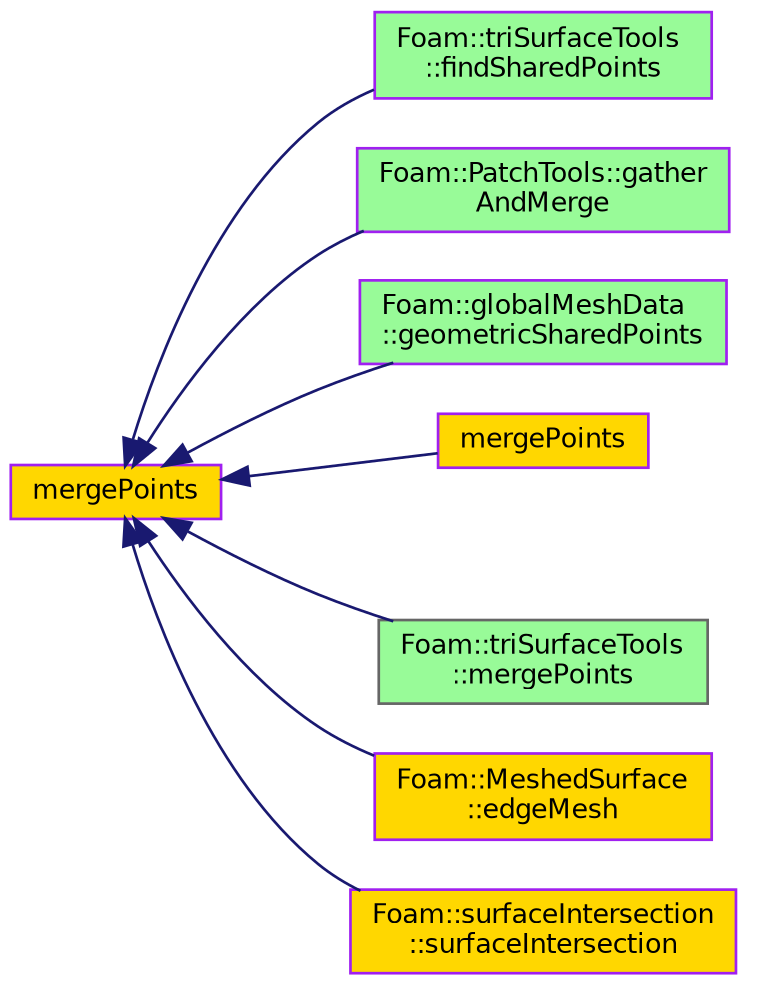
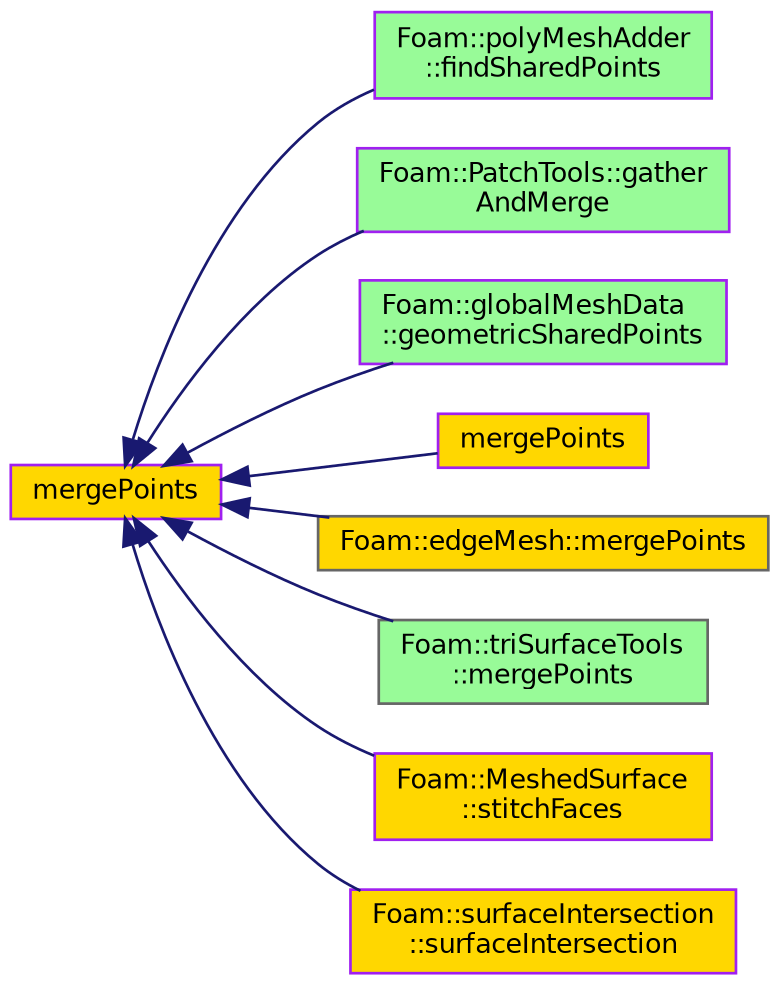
(543, 55) -> (543, 55)
none -> (543, 543)
(543, 797) -> (543, 797)
